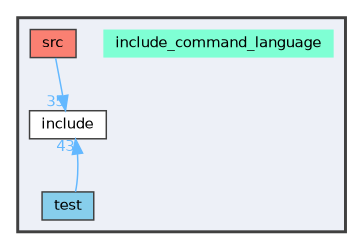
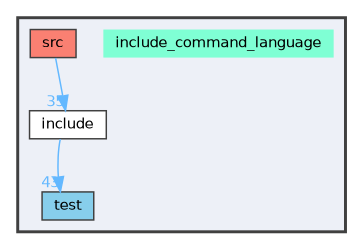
(78, 173) -> (58, 158)
